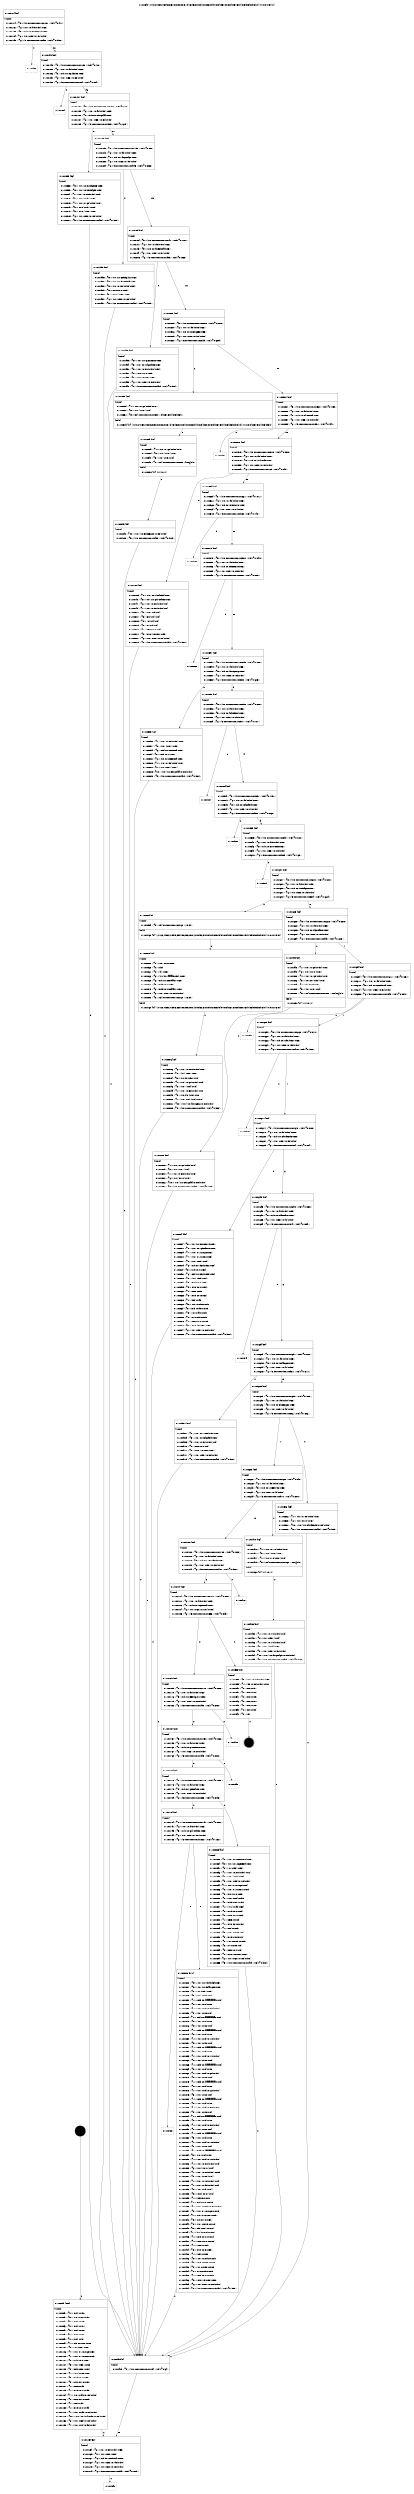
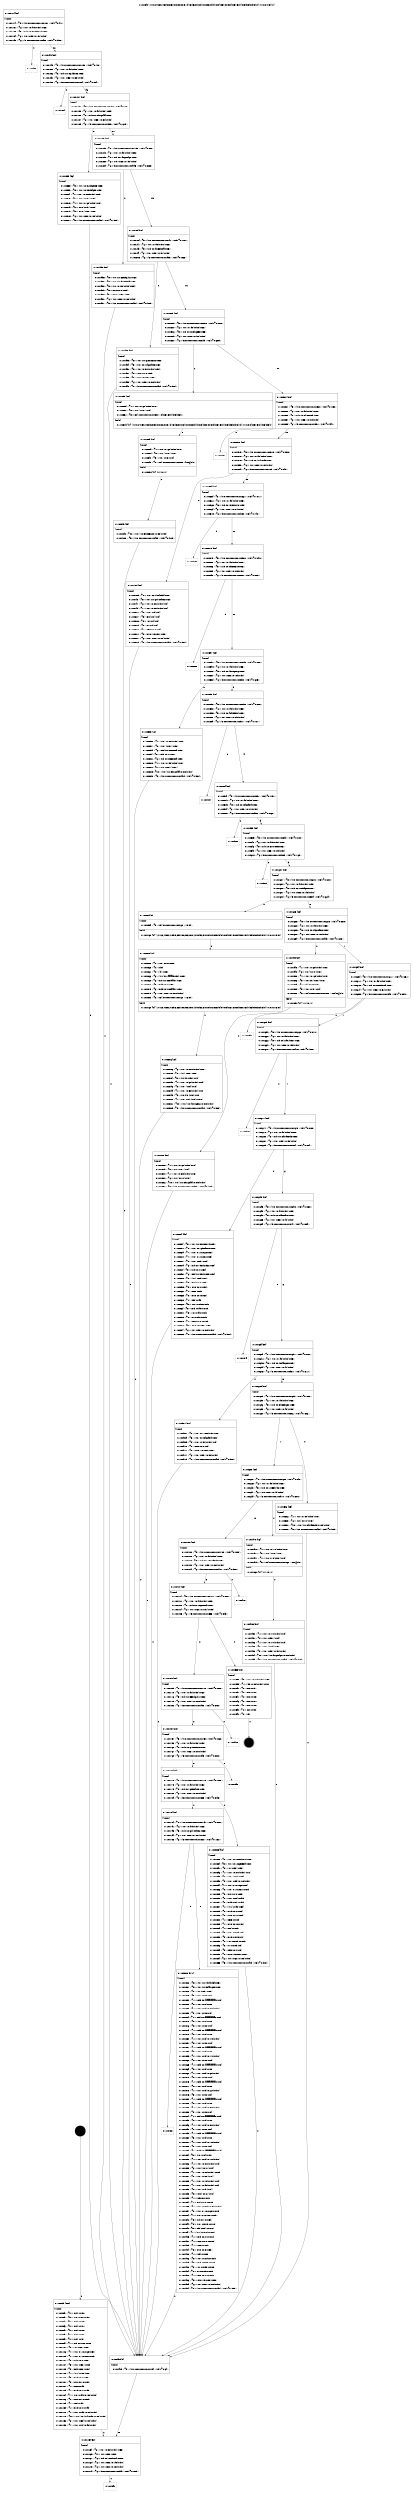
none -> (287, 862)
